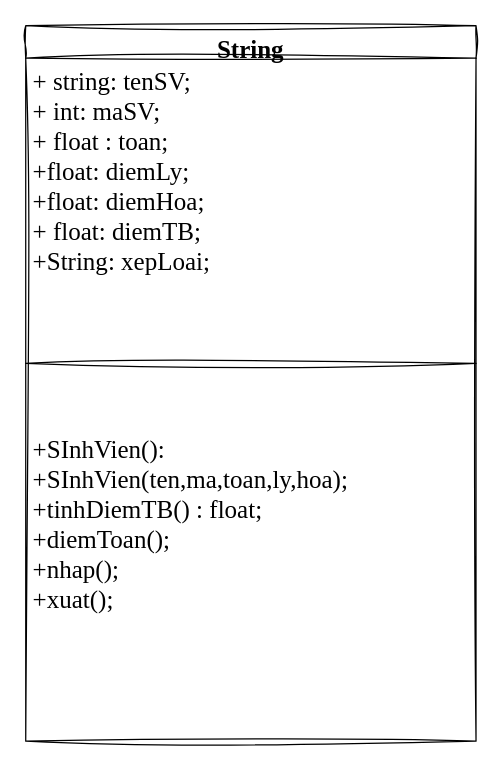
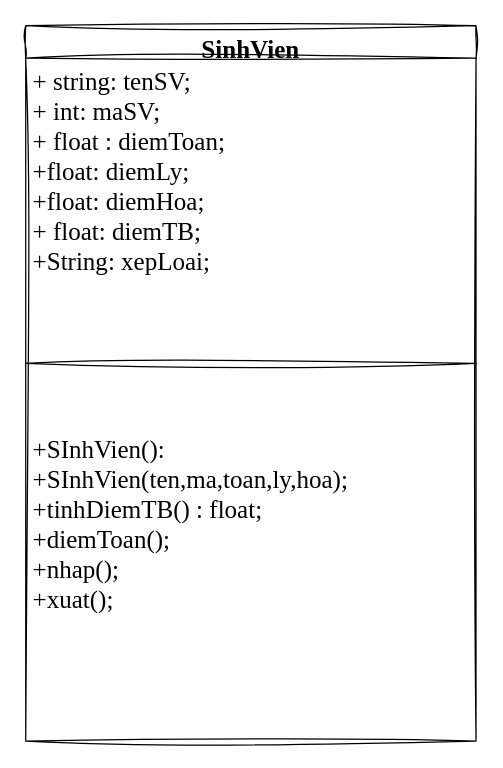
(251, 49) -> (251, 49)
(136, 172) -> (143, 172)
